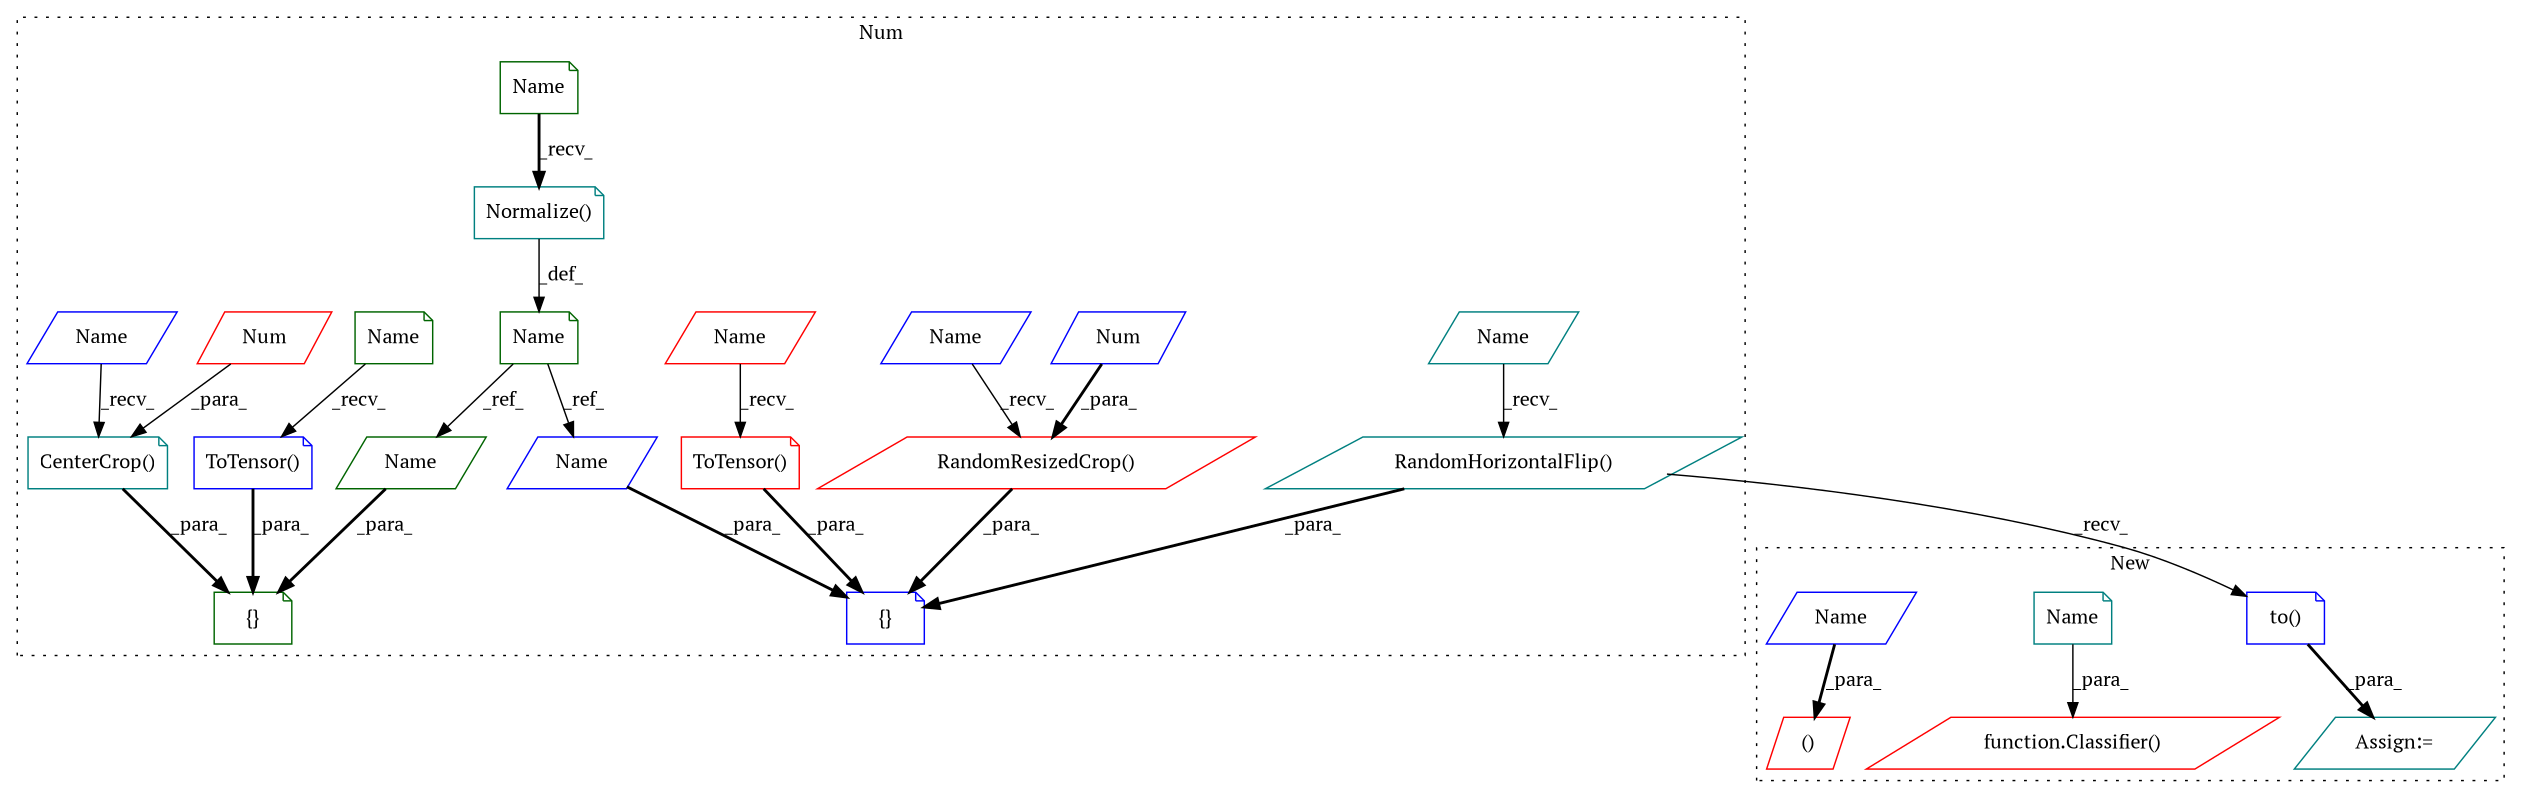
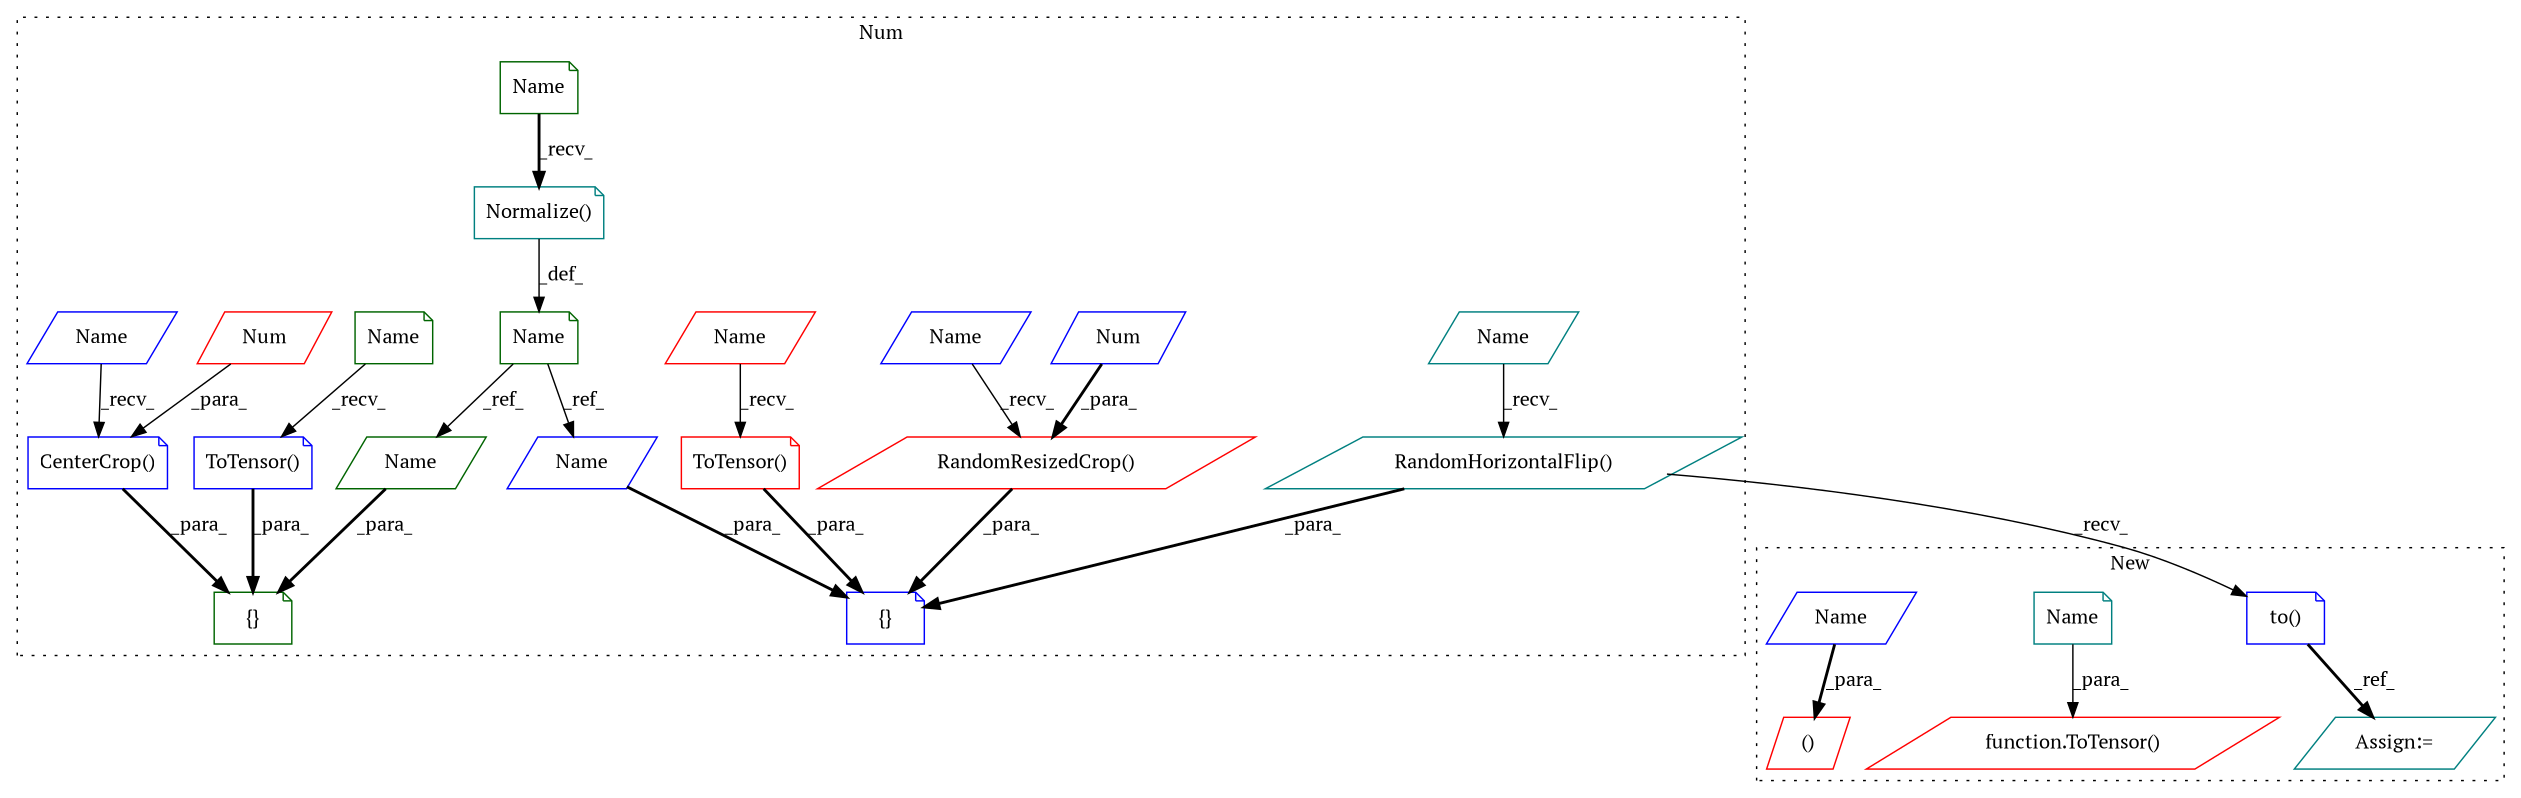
(98, 463) -> (98, 463)
(2375, 681) -> (2375, 681)
(2073, 743) -> (2073, 743)
